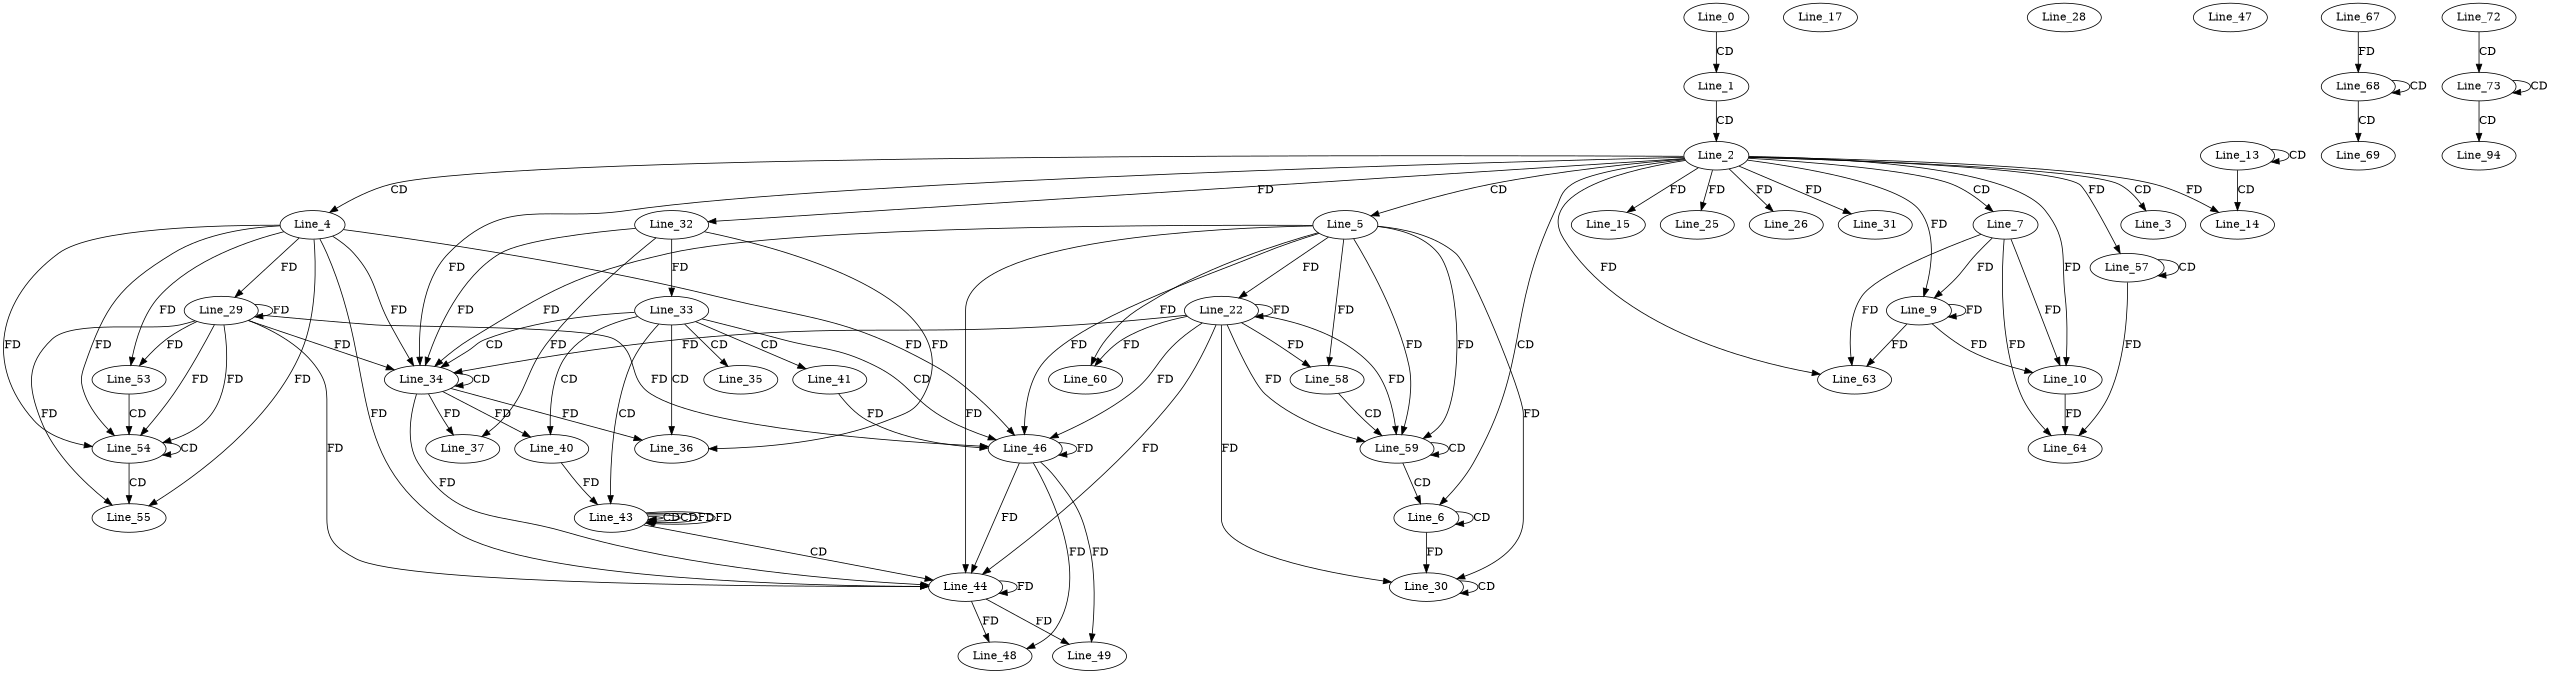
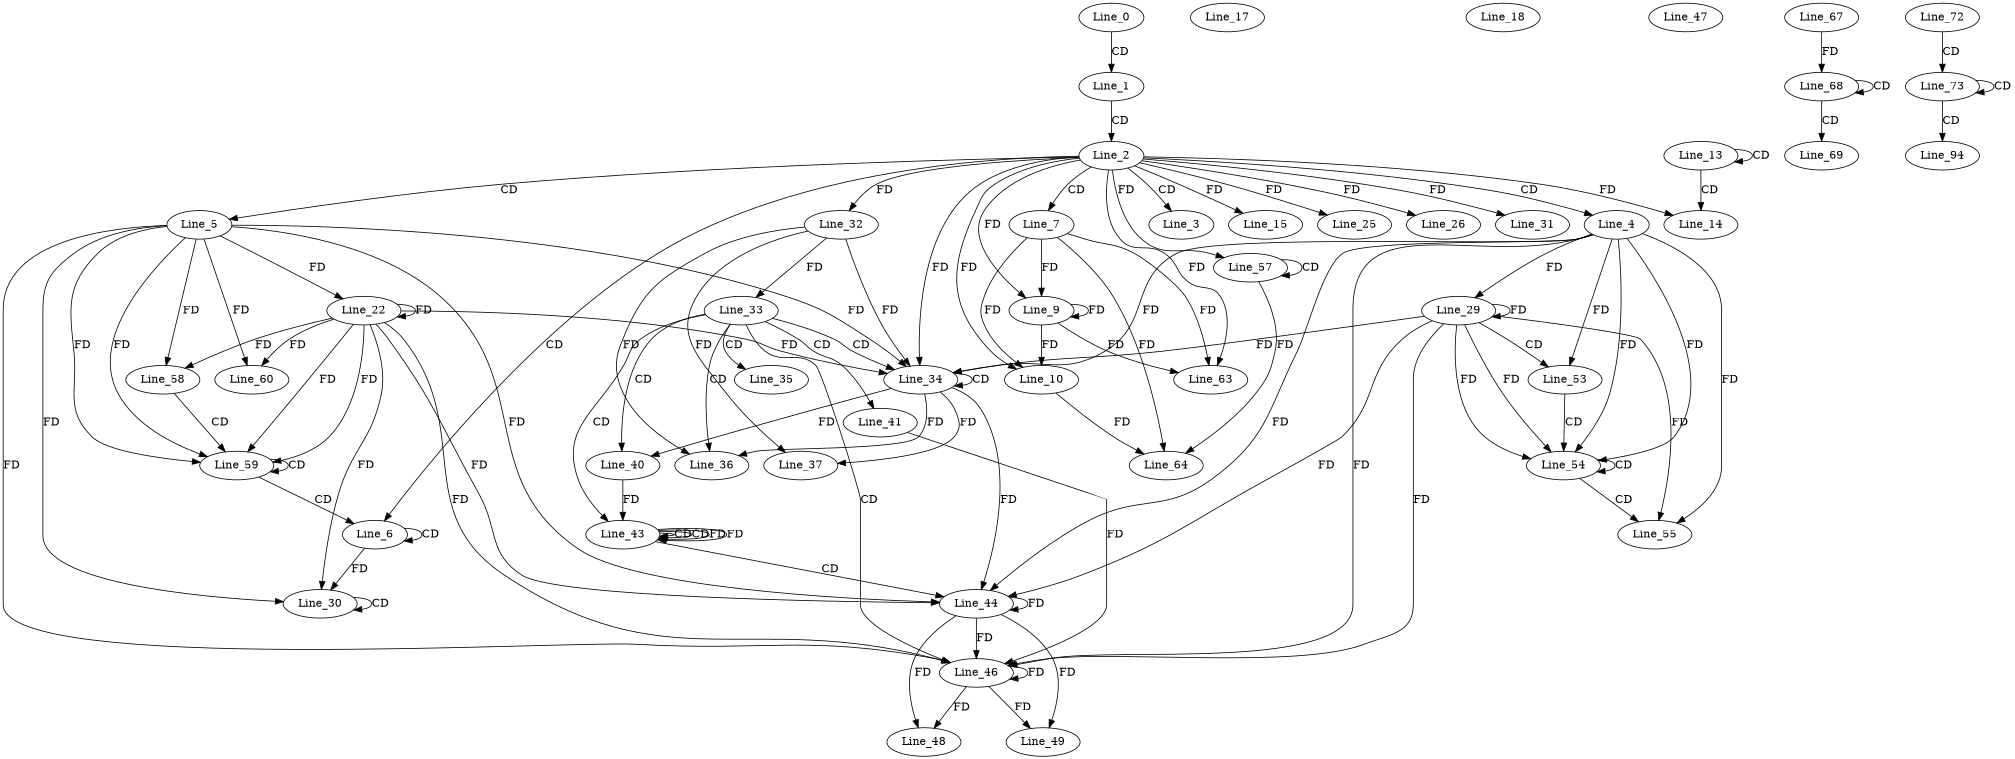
(2064, 17) -> (1503, 17)
(175, 345) -> (1534, 345)
(997, 514) -> (976, 634)
